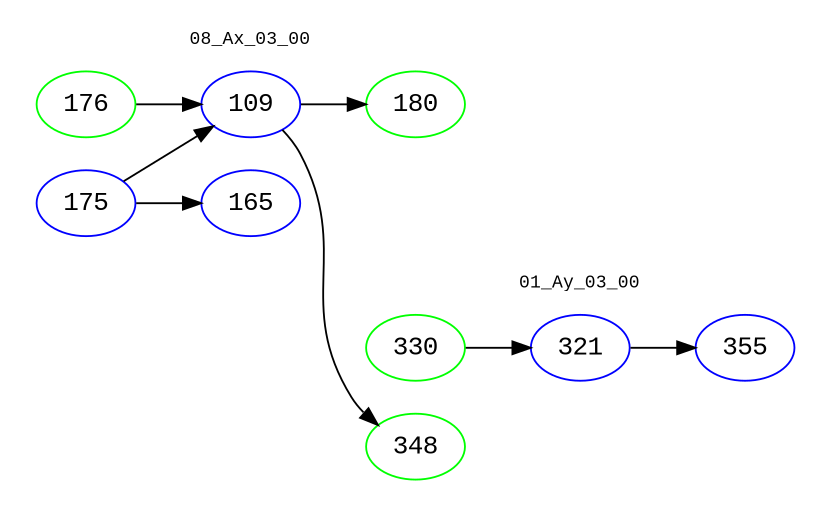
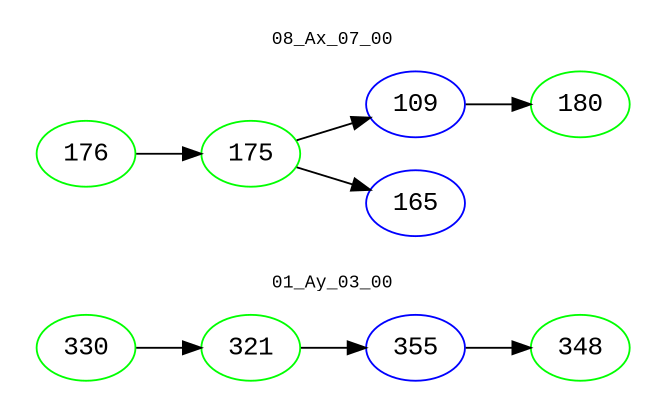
(251, 39) -> (333, 39)
(159, 104) -> (159, 154)
(86, 203) -> (251, 154)
(324, 271) -> (489, 348)
(580, 348) -> (251, 348)
